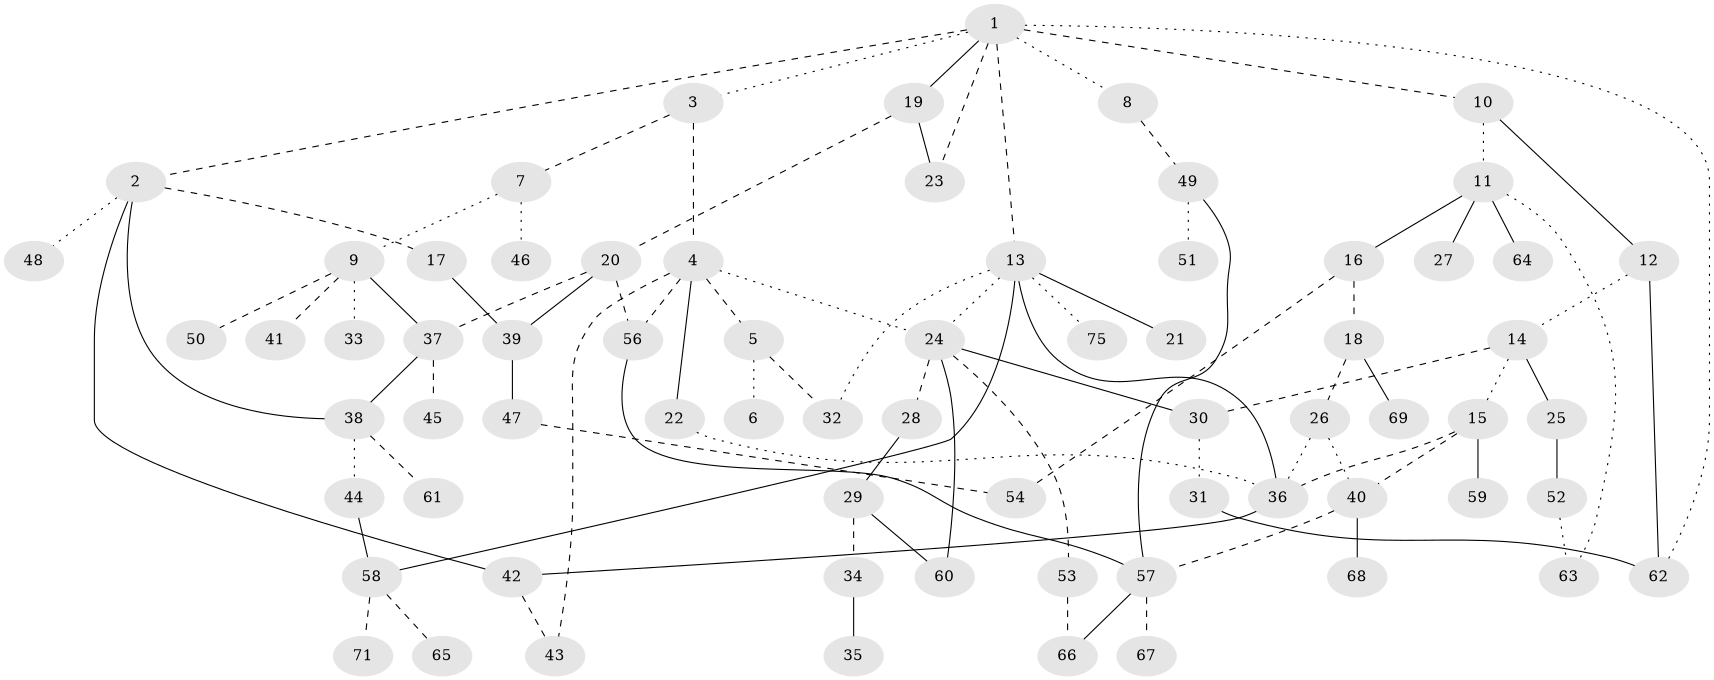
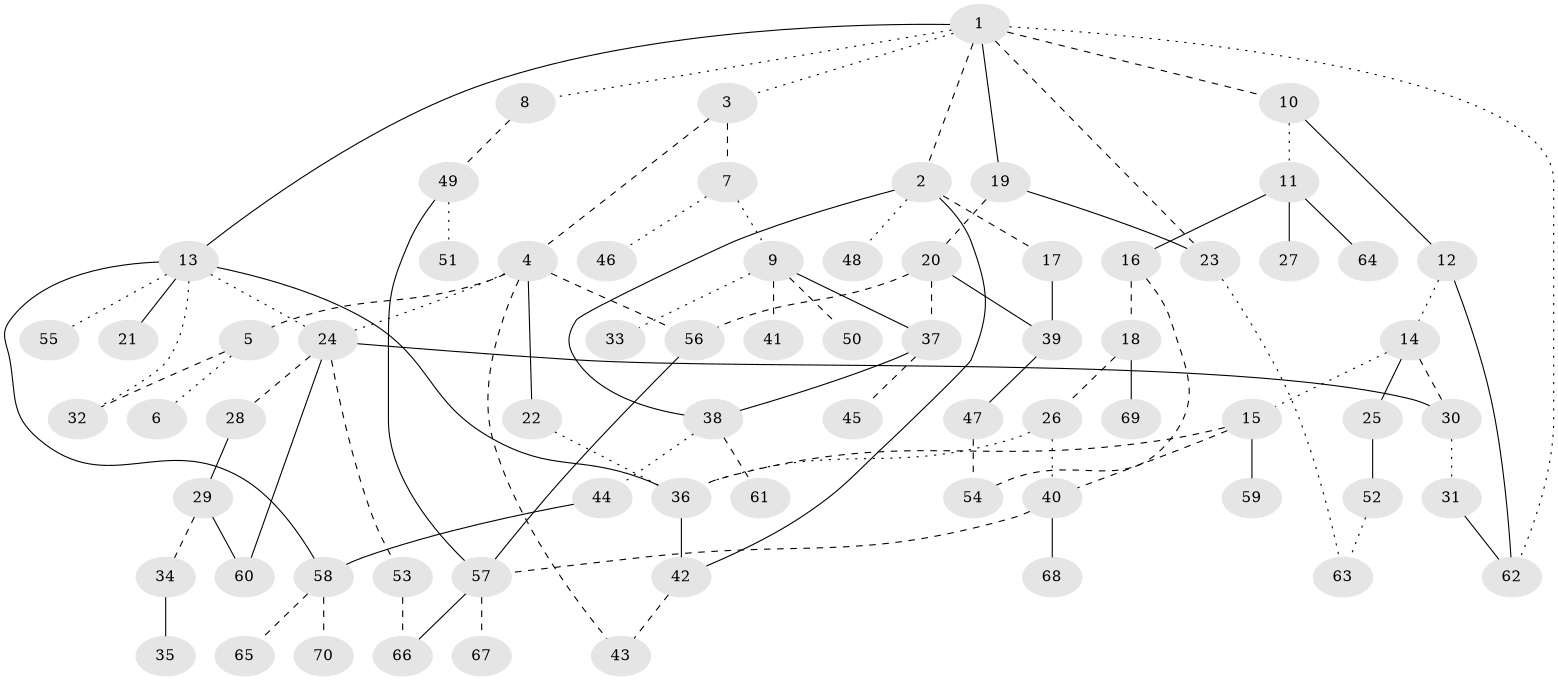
(1006, 143) -> (556, 63)
(1097, 340) -> (49, 340)
(1613, 360) -> (1296, 412)
(363, 656) -> (324, 656)
